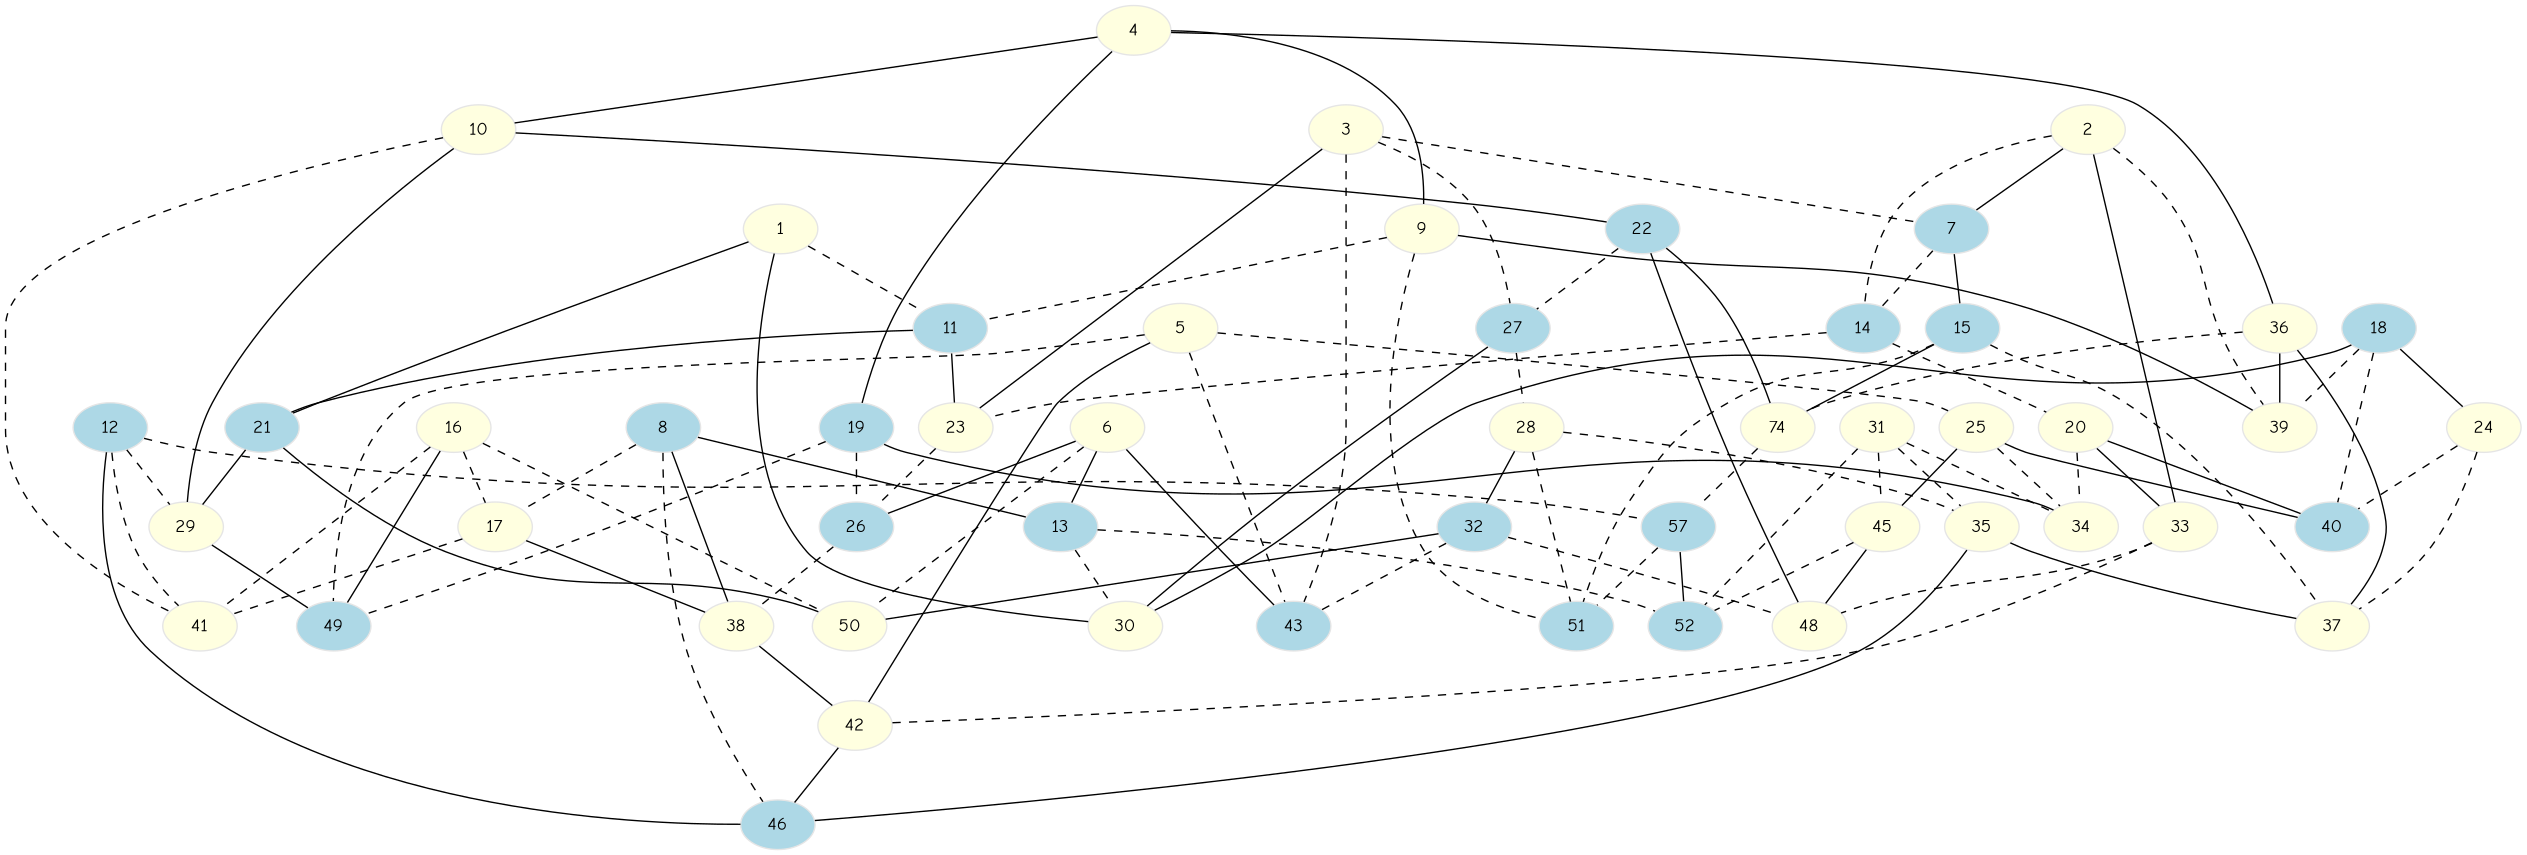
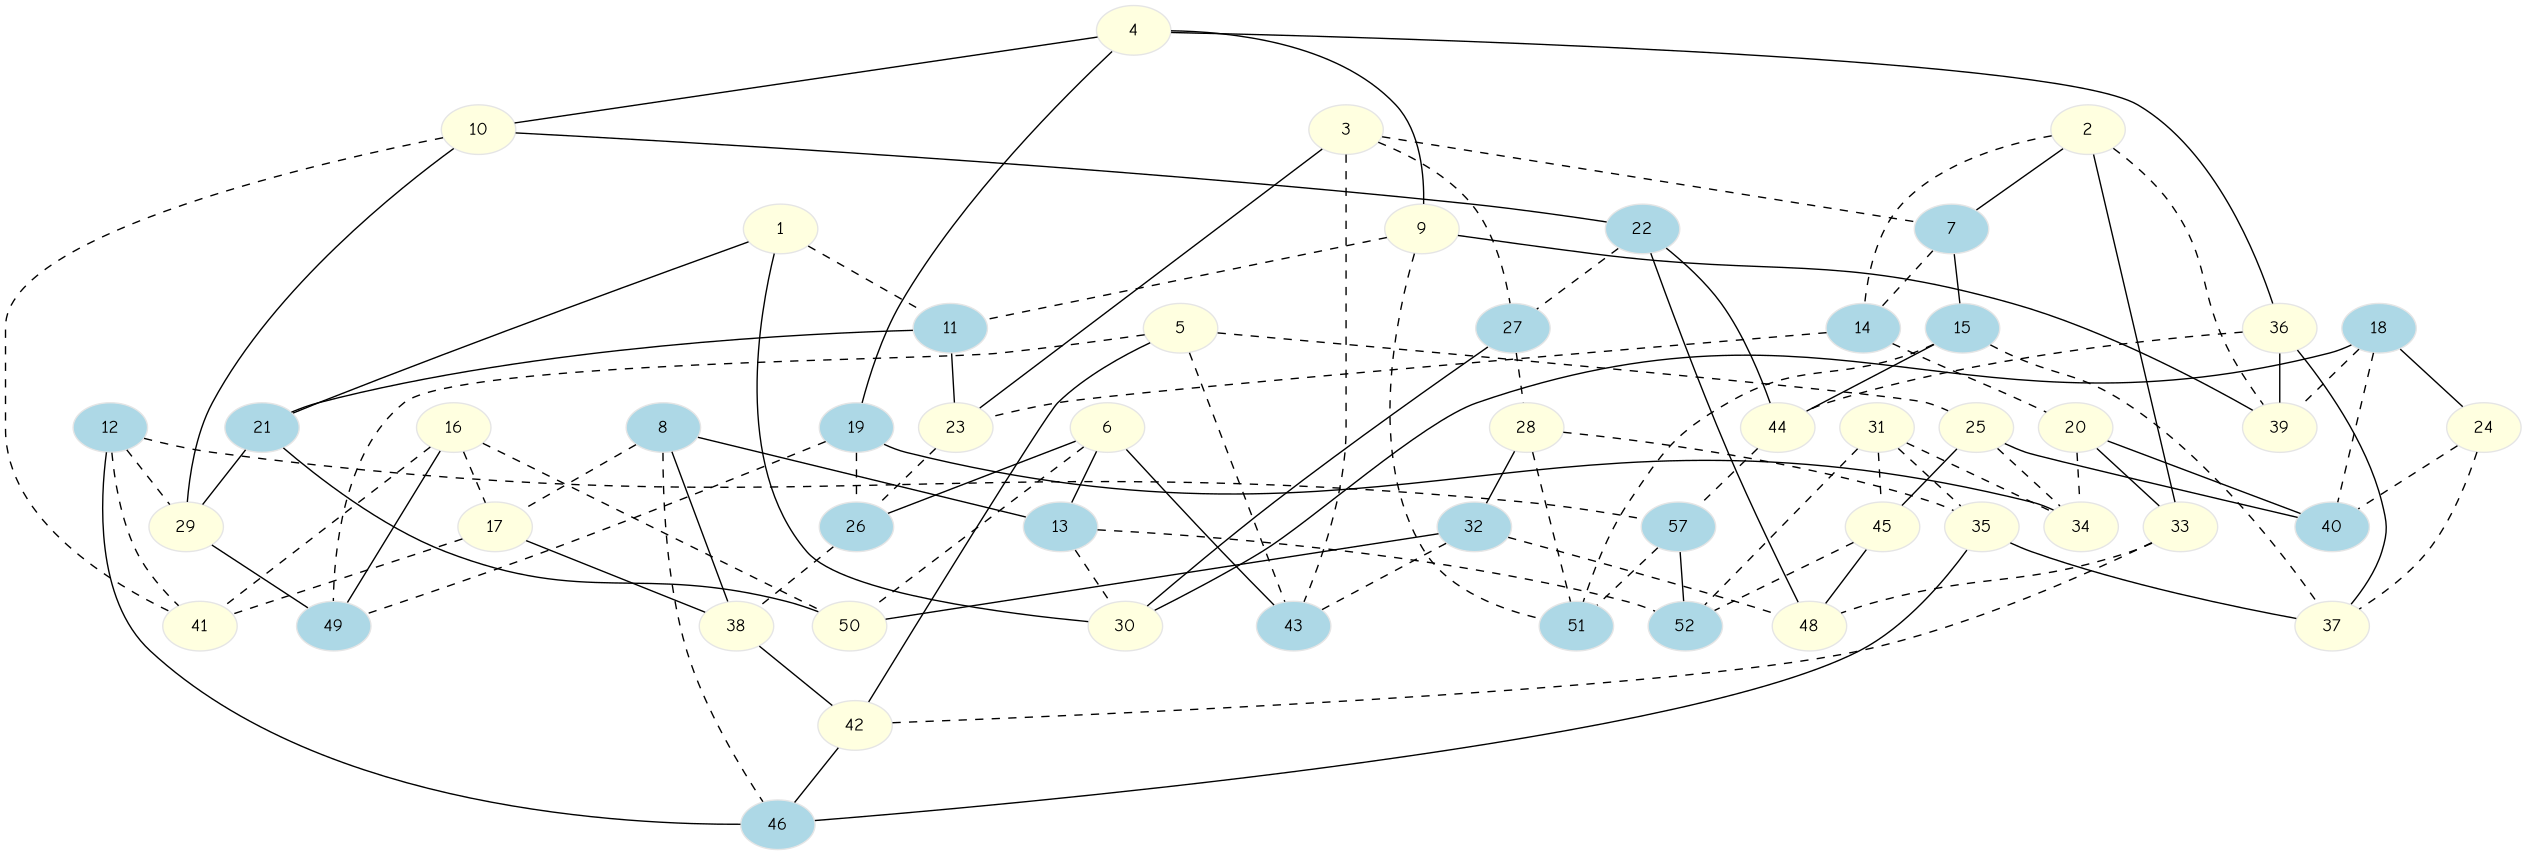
(1778, 428) -> (1778, 428)
